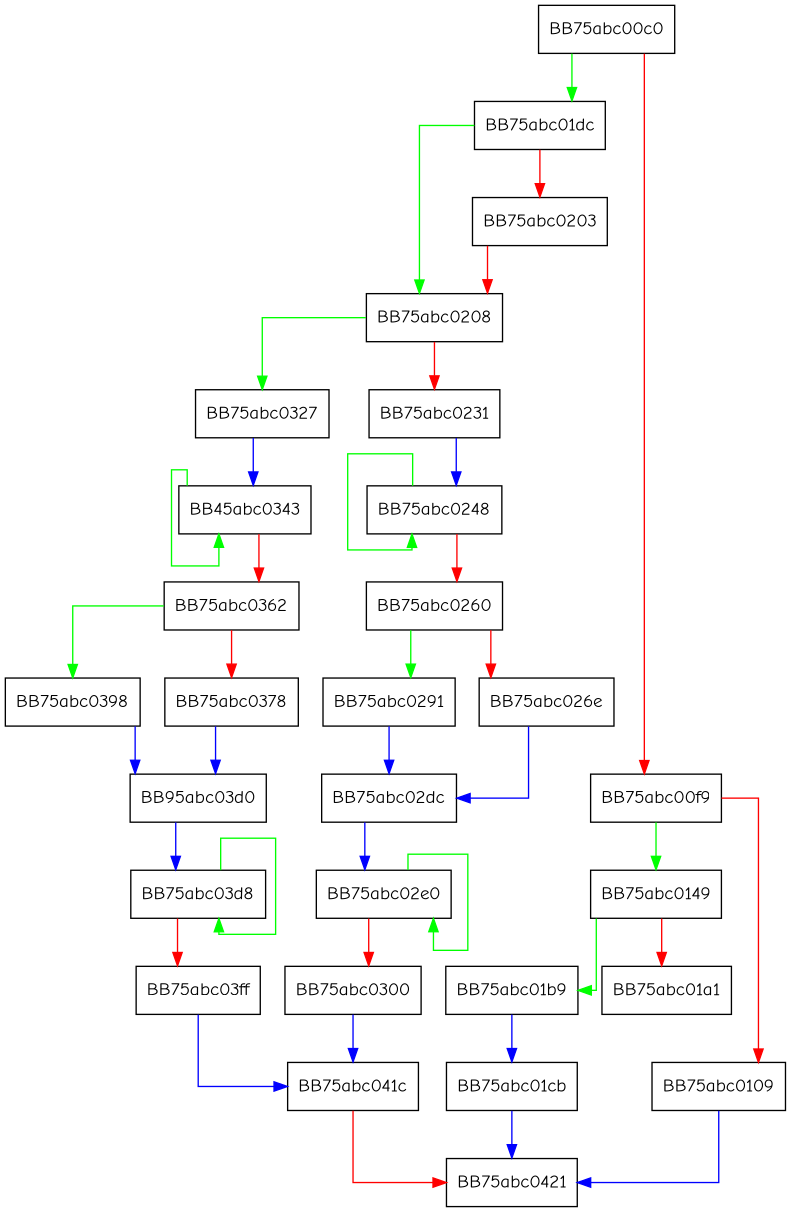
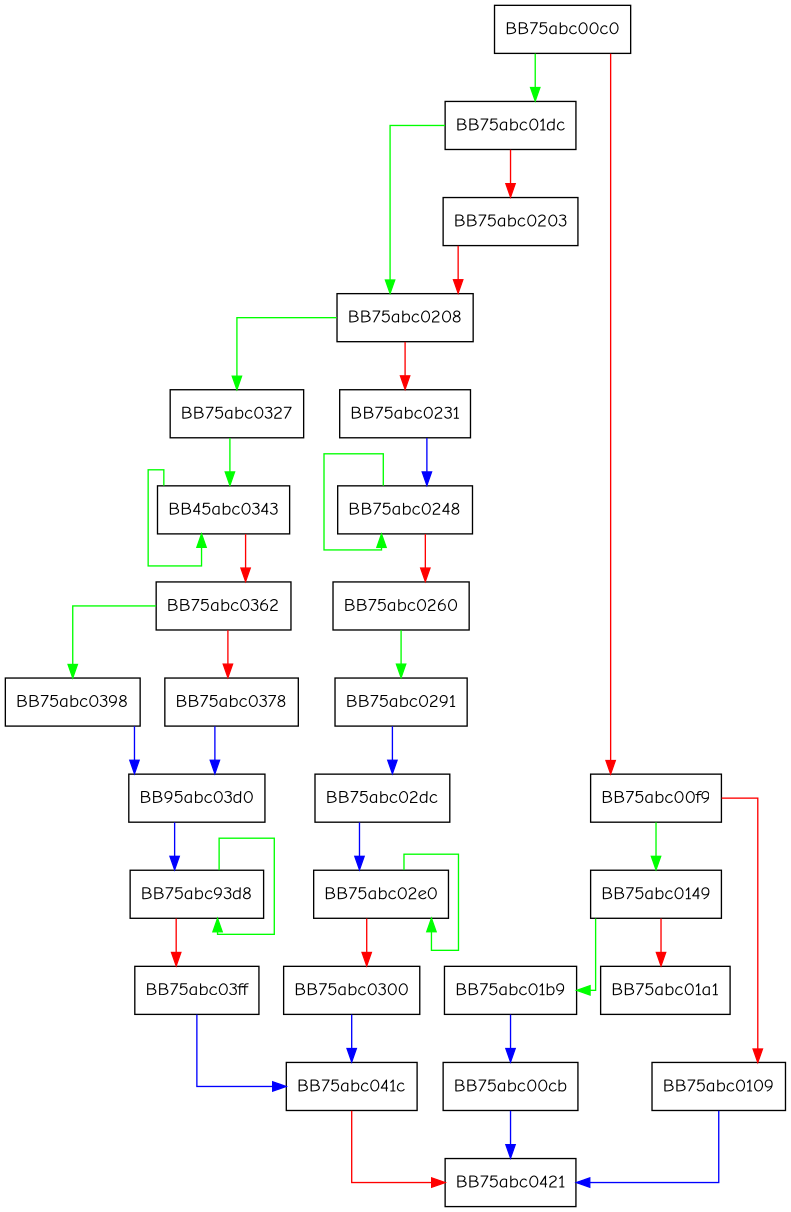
(253, 455) -> (230, 455)
(547, 702) -> none
(198, 894) -> (197, 894)
(512, 1086) -> (511, 1086)
